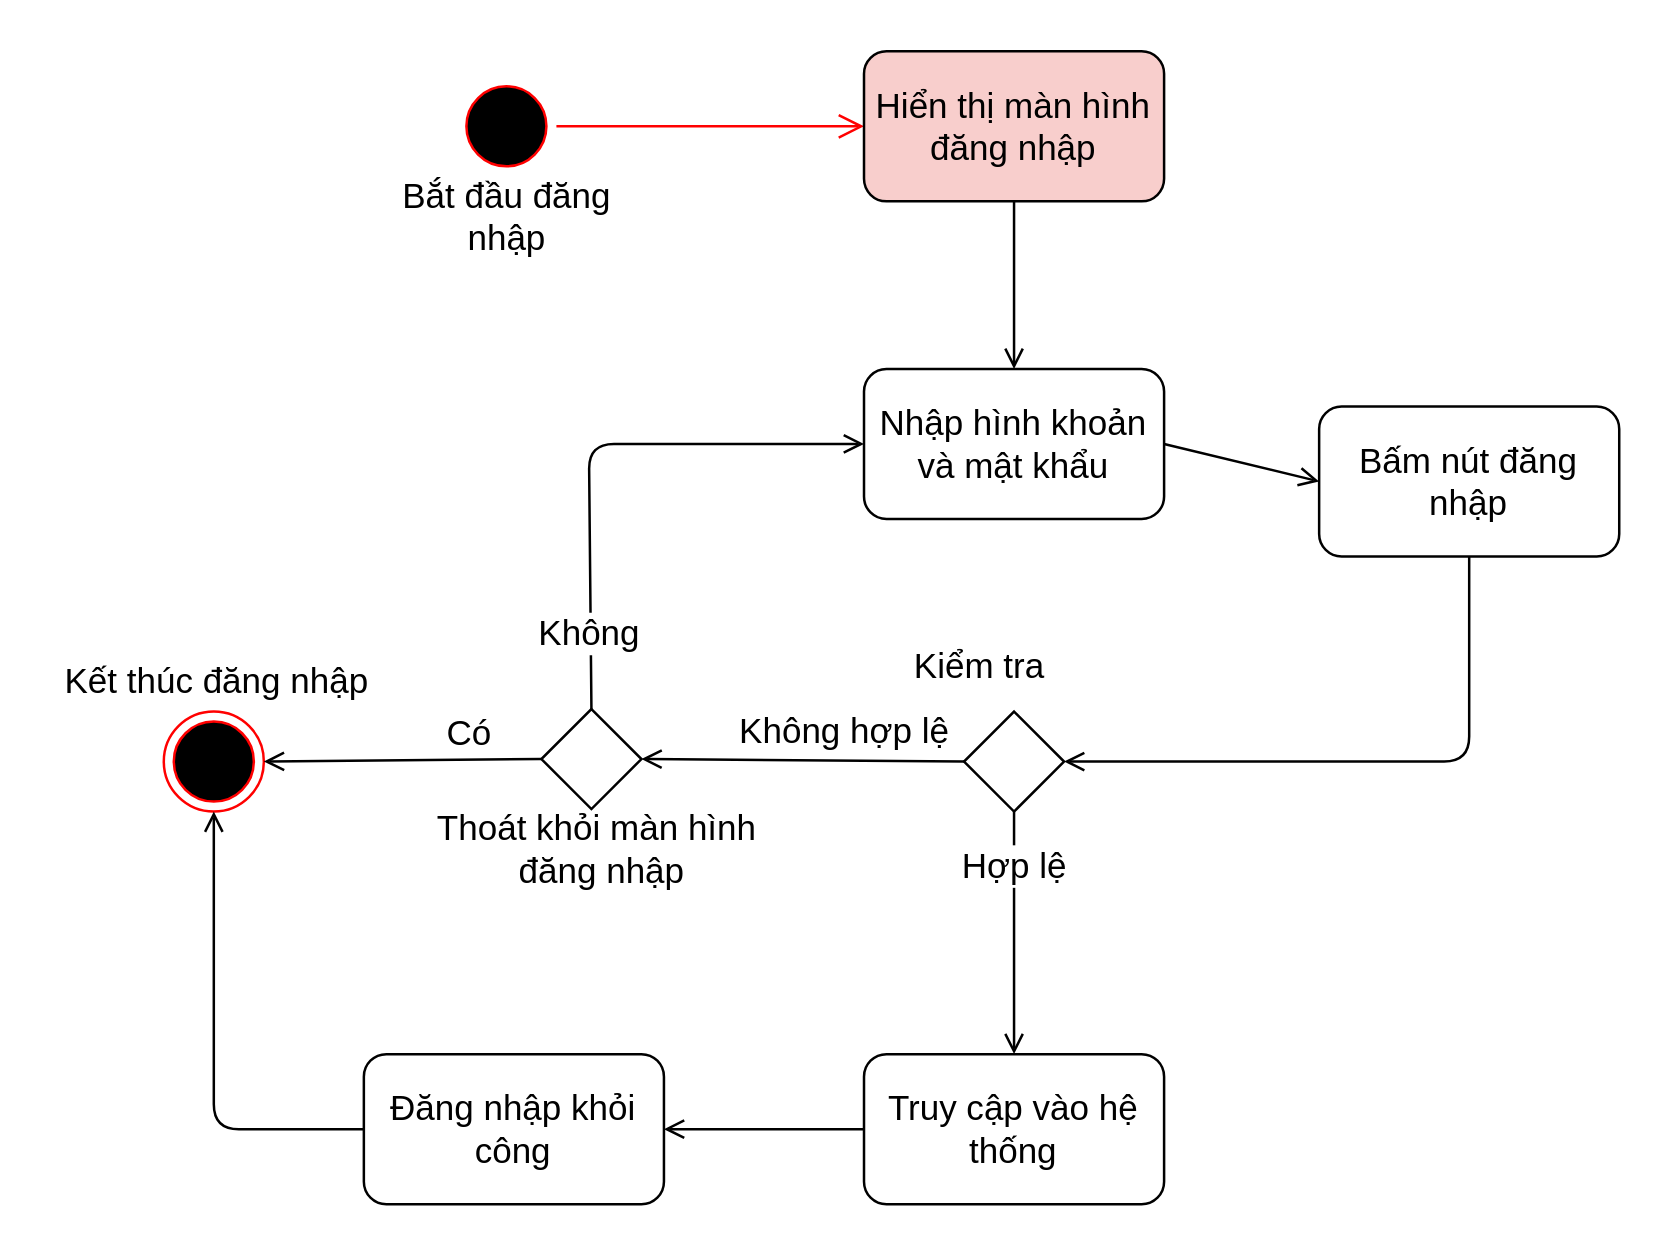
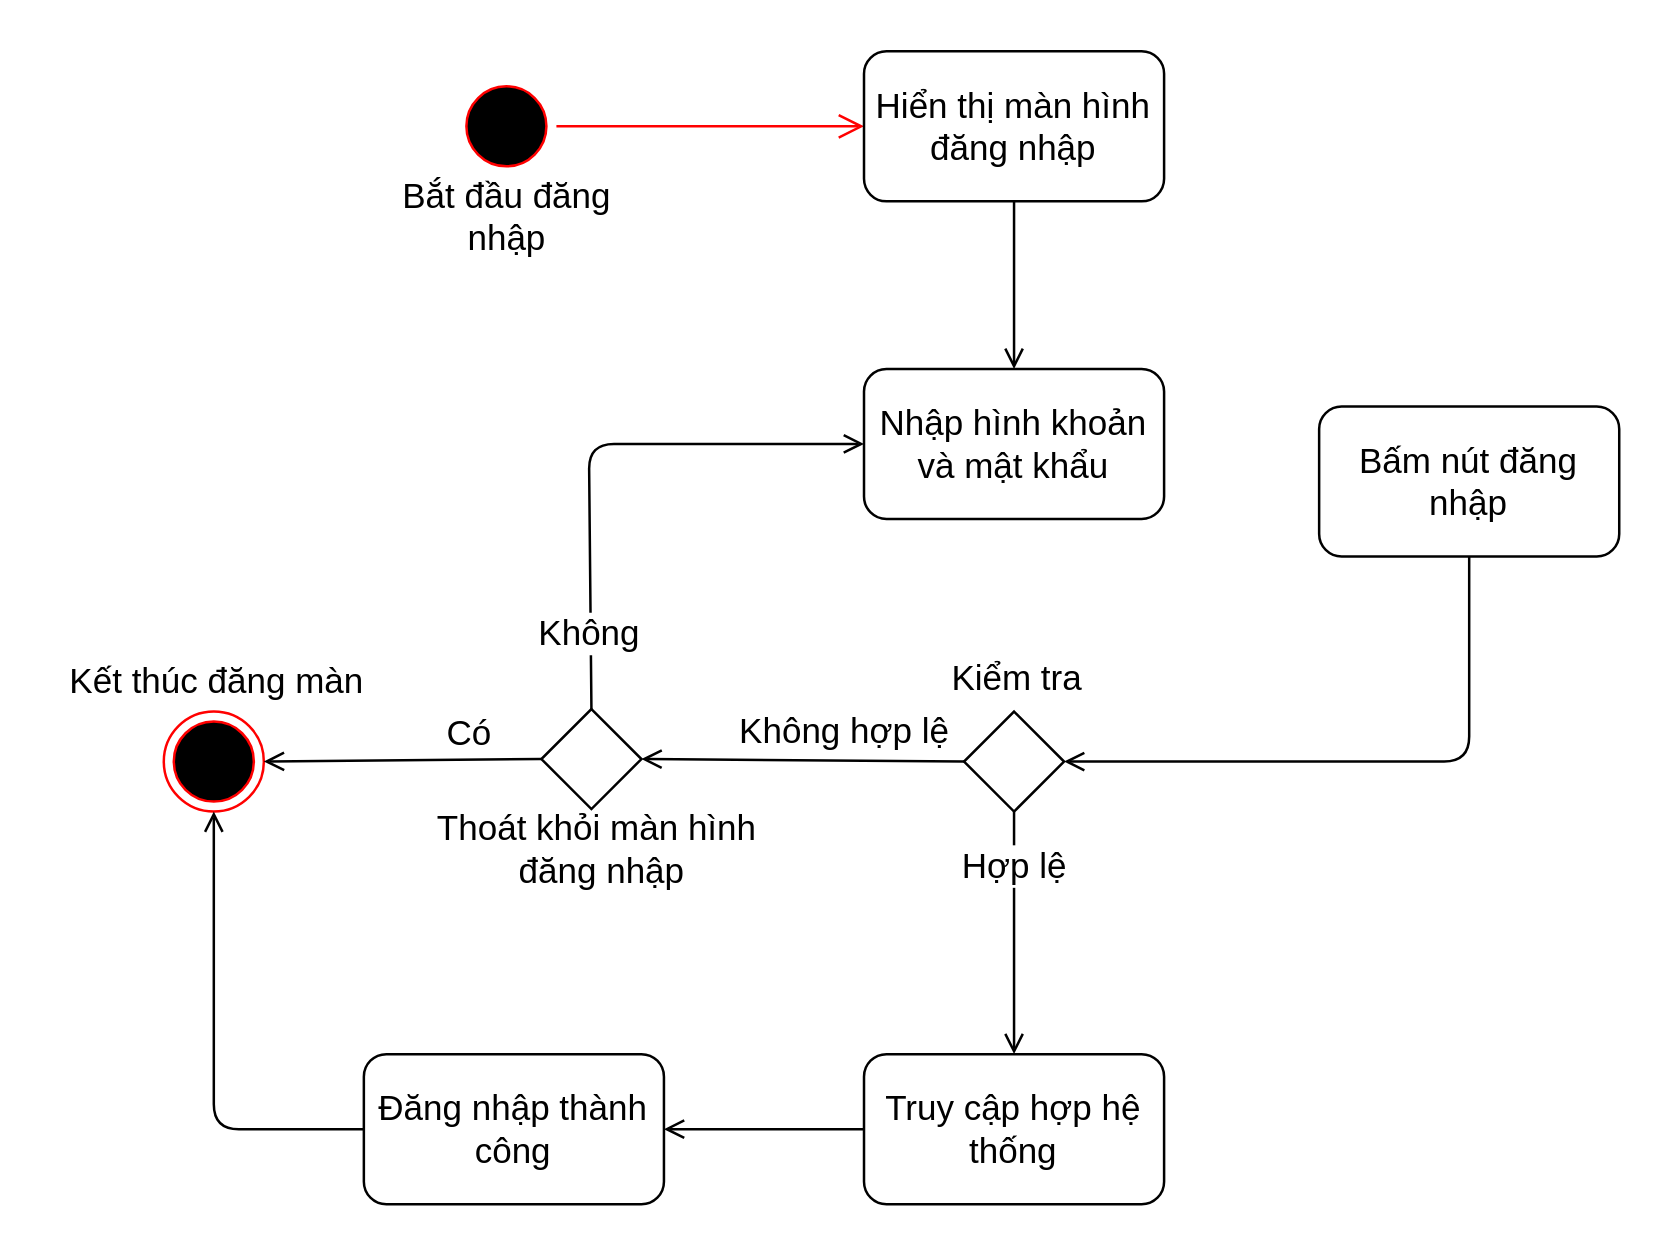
(1014, 126) -> (1014, 126)
(1238, 462) -> none
(979, 665) -> (1016, 678)
(218, 681) -> (218, 681)
(514, 1129) -> (514, 1129)
(1014, 1129) -> (1014, 1129)
